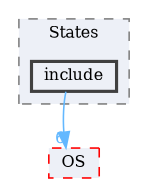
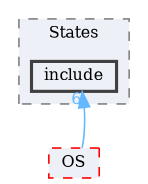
(64, 114) -> (84, 128)
